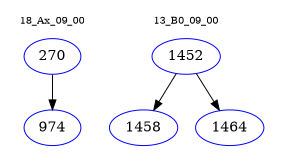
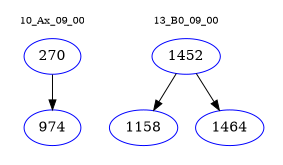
(52, 21) -> (52, 21)
(144, 128) -> (144, 128)
